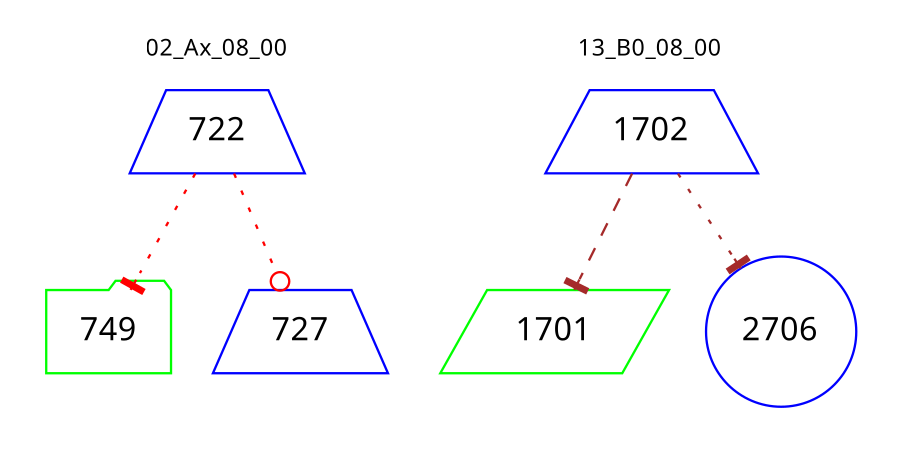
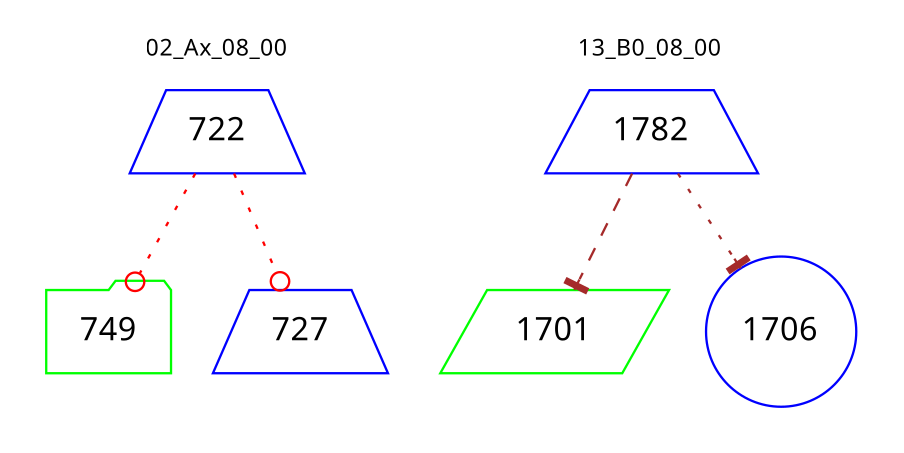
(652, 132) -> (652, 132)
(168, 223) -> (168, 223)
(781, 332) -> (781, 332)
